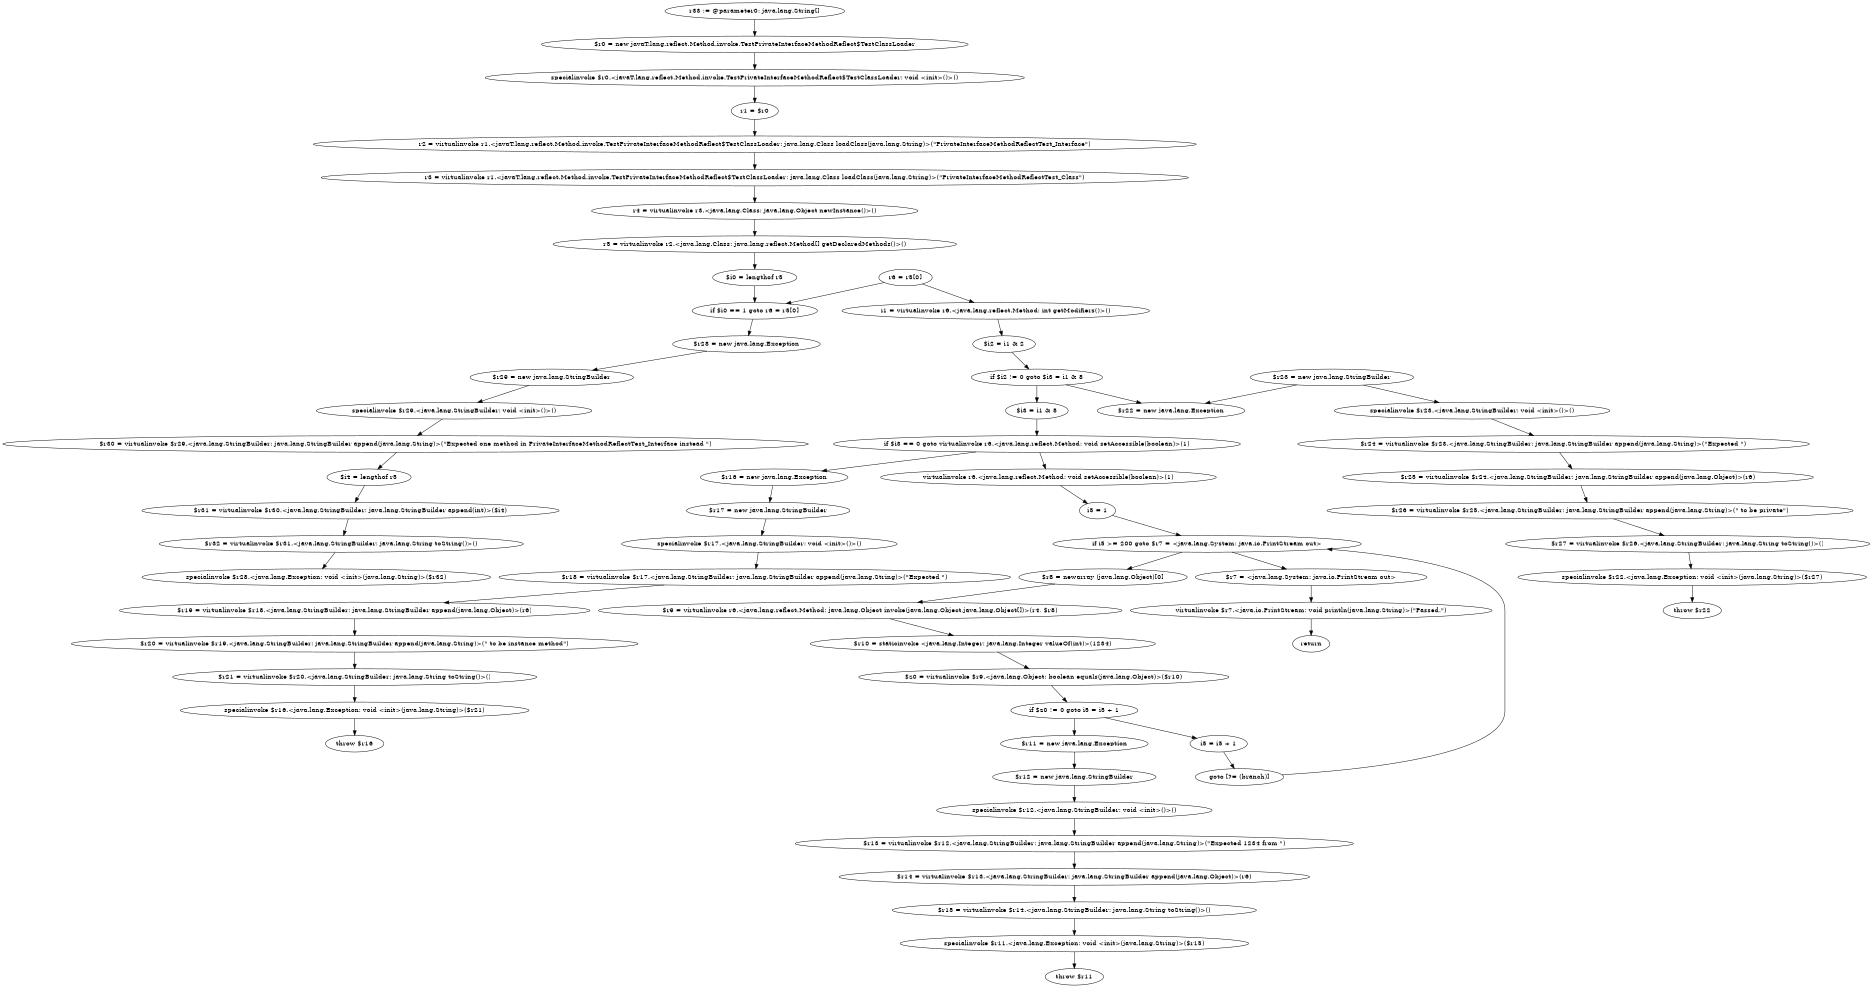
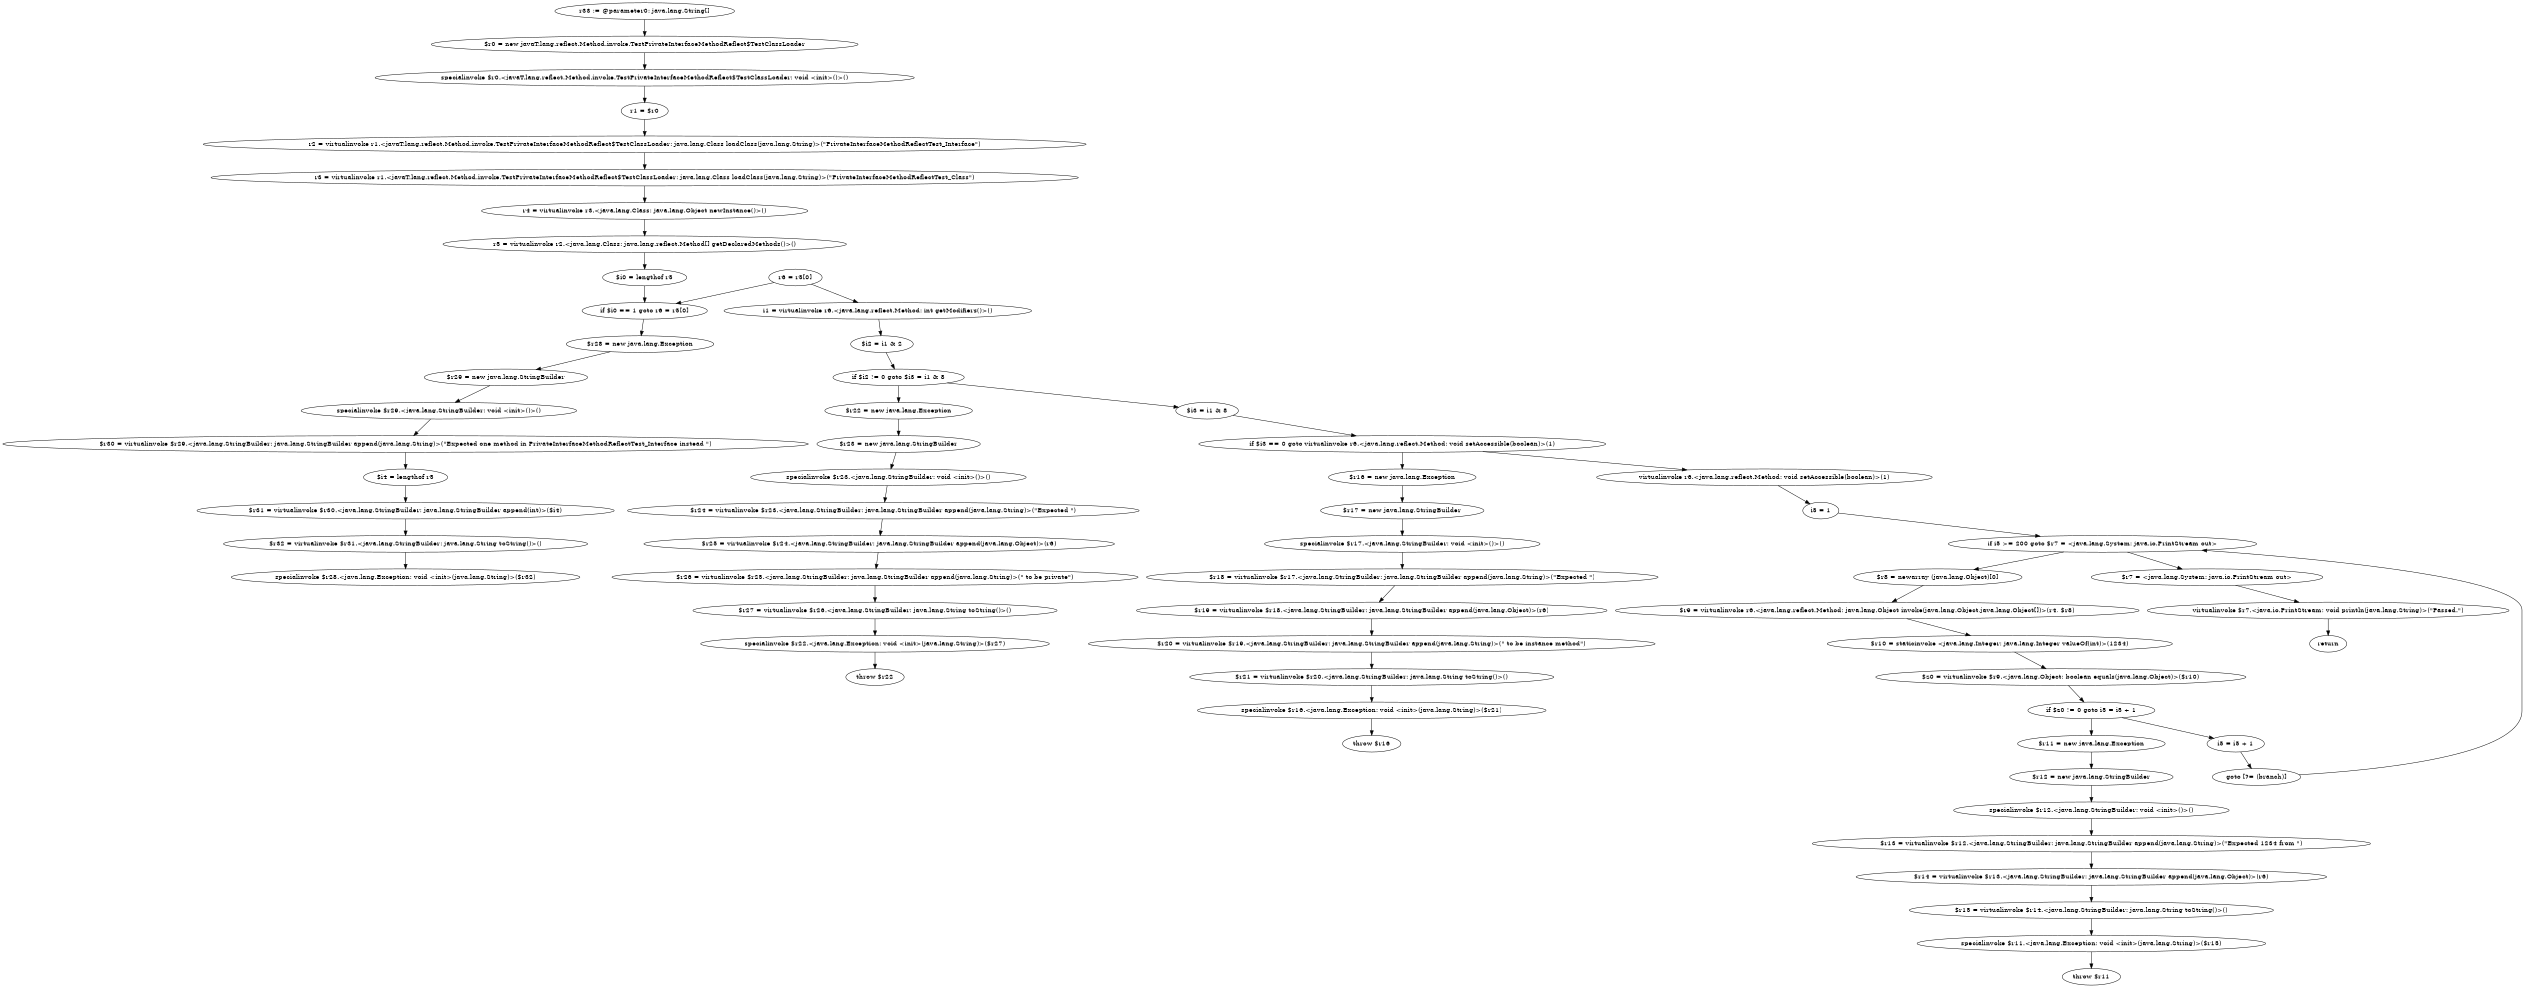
(1253, 394) -> (899, 425)
